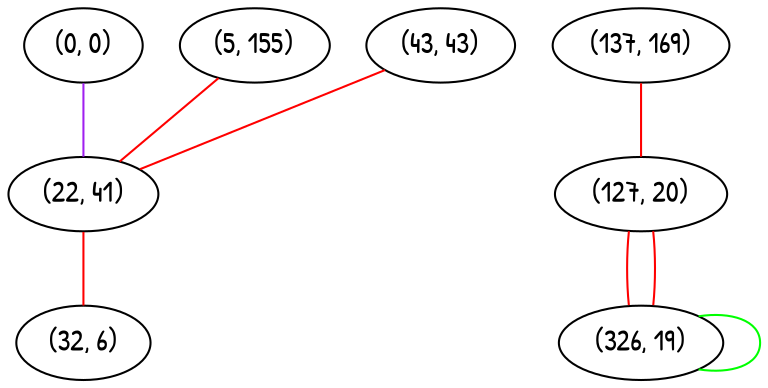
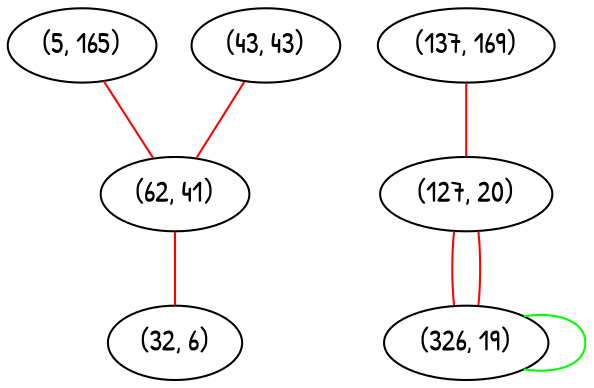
(83, 45) -> none
(255, 45) -> (82, 45)
(83, 194) -> (175, 194)
